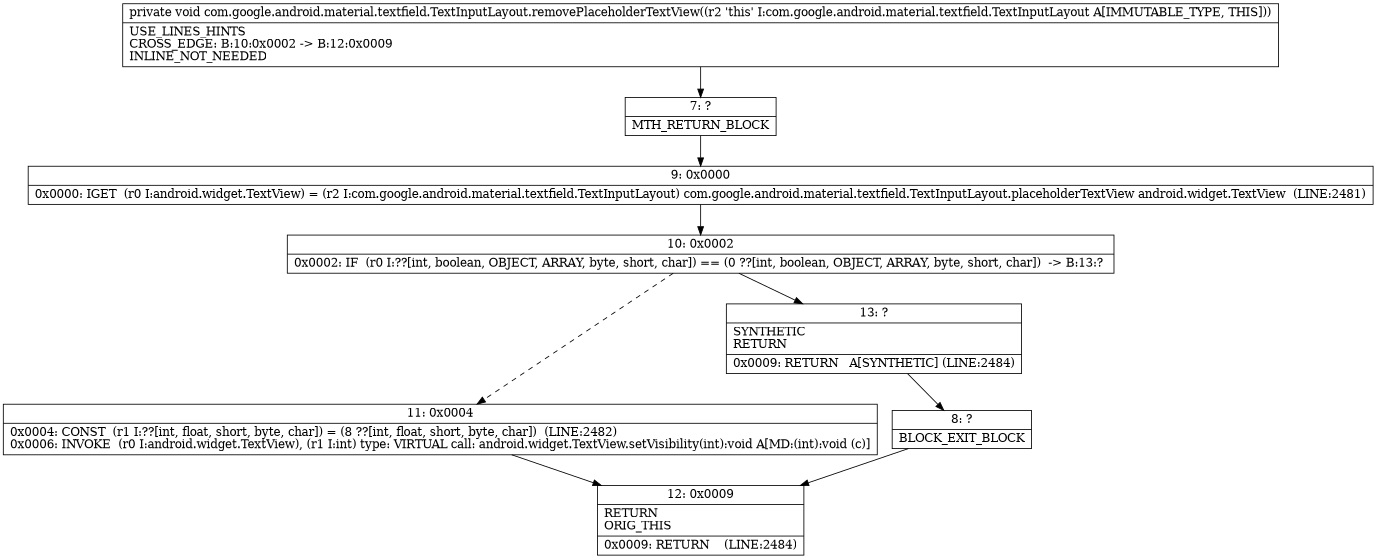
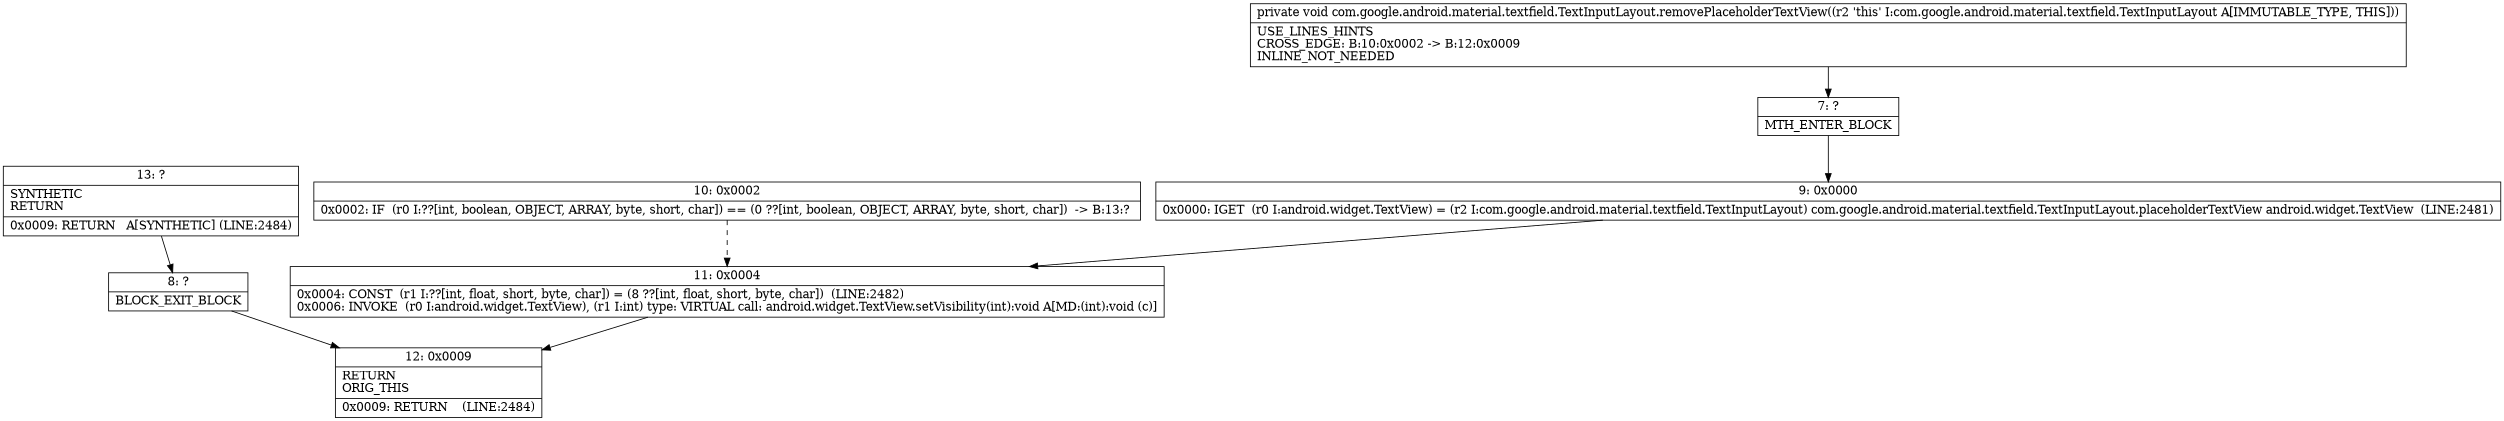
(701, 126) -> (1828, 126)
(701, 216) -> (1320, 243)
(767, 287) -> none
